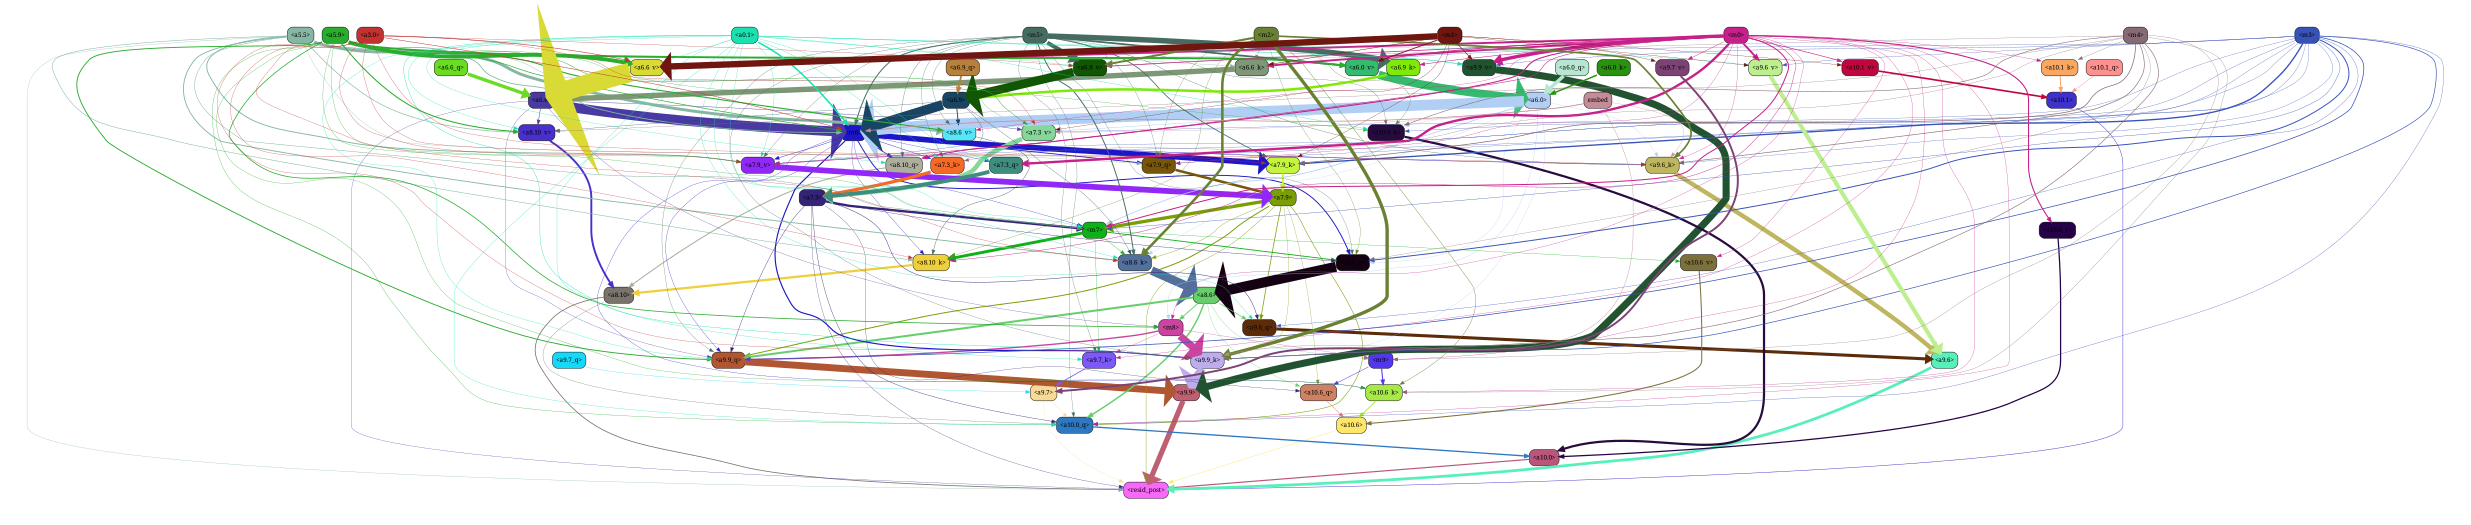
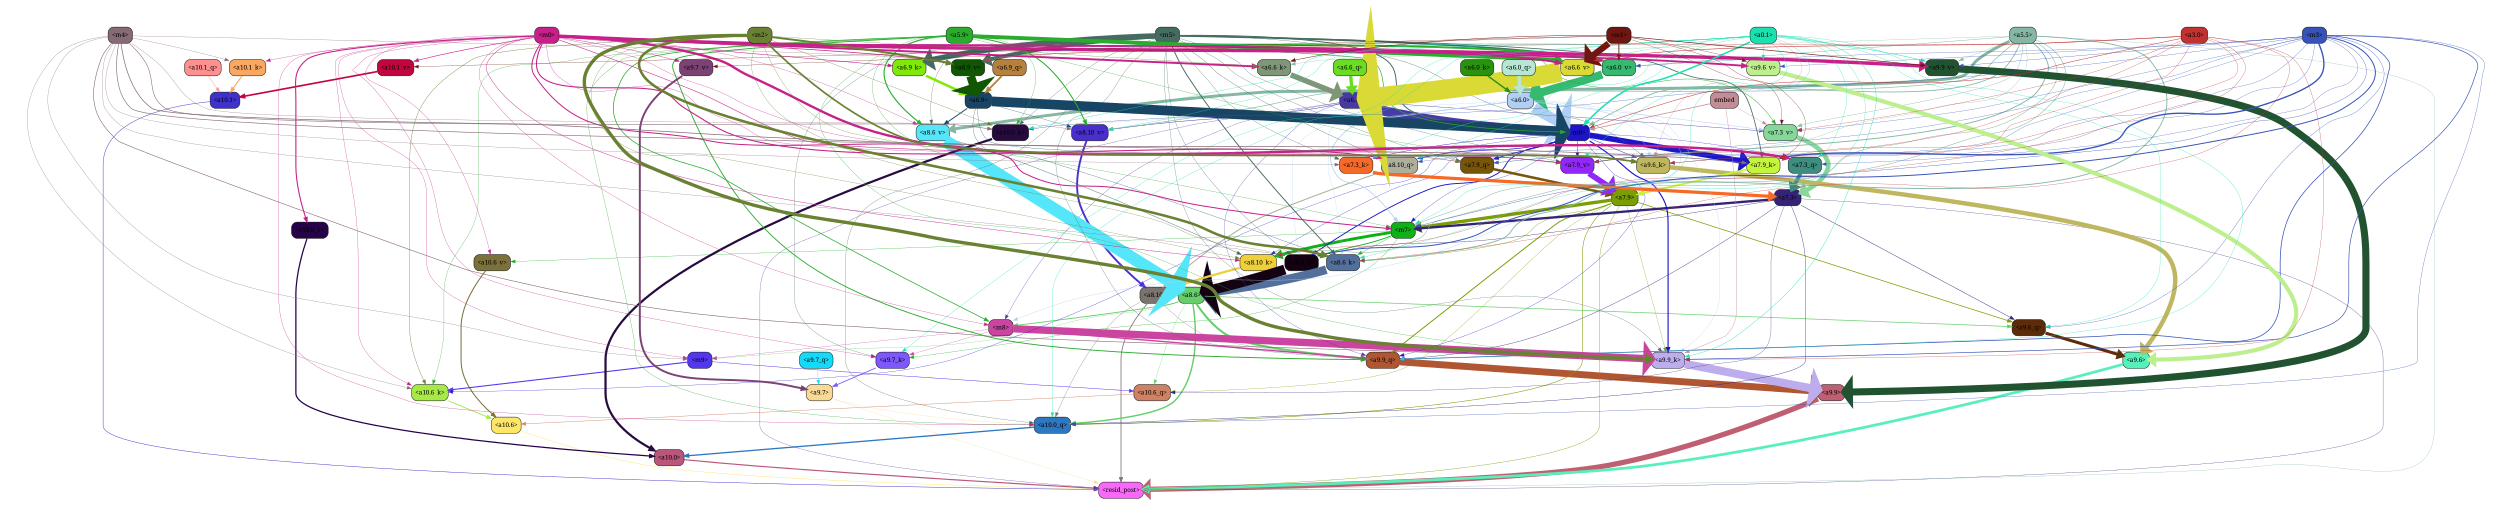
(1671, 117) -> (1735, 84)
none -> (1060, 213)
none -> (1162, 260)
none -> (1235, 343)
